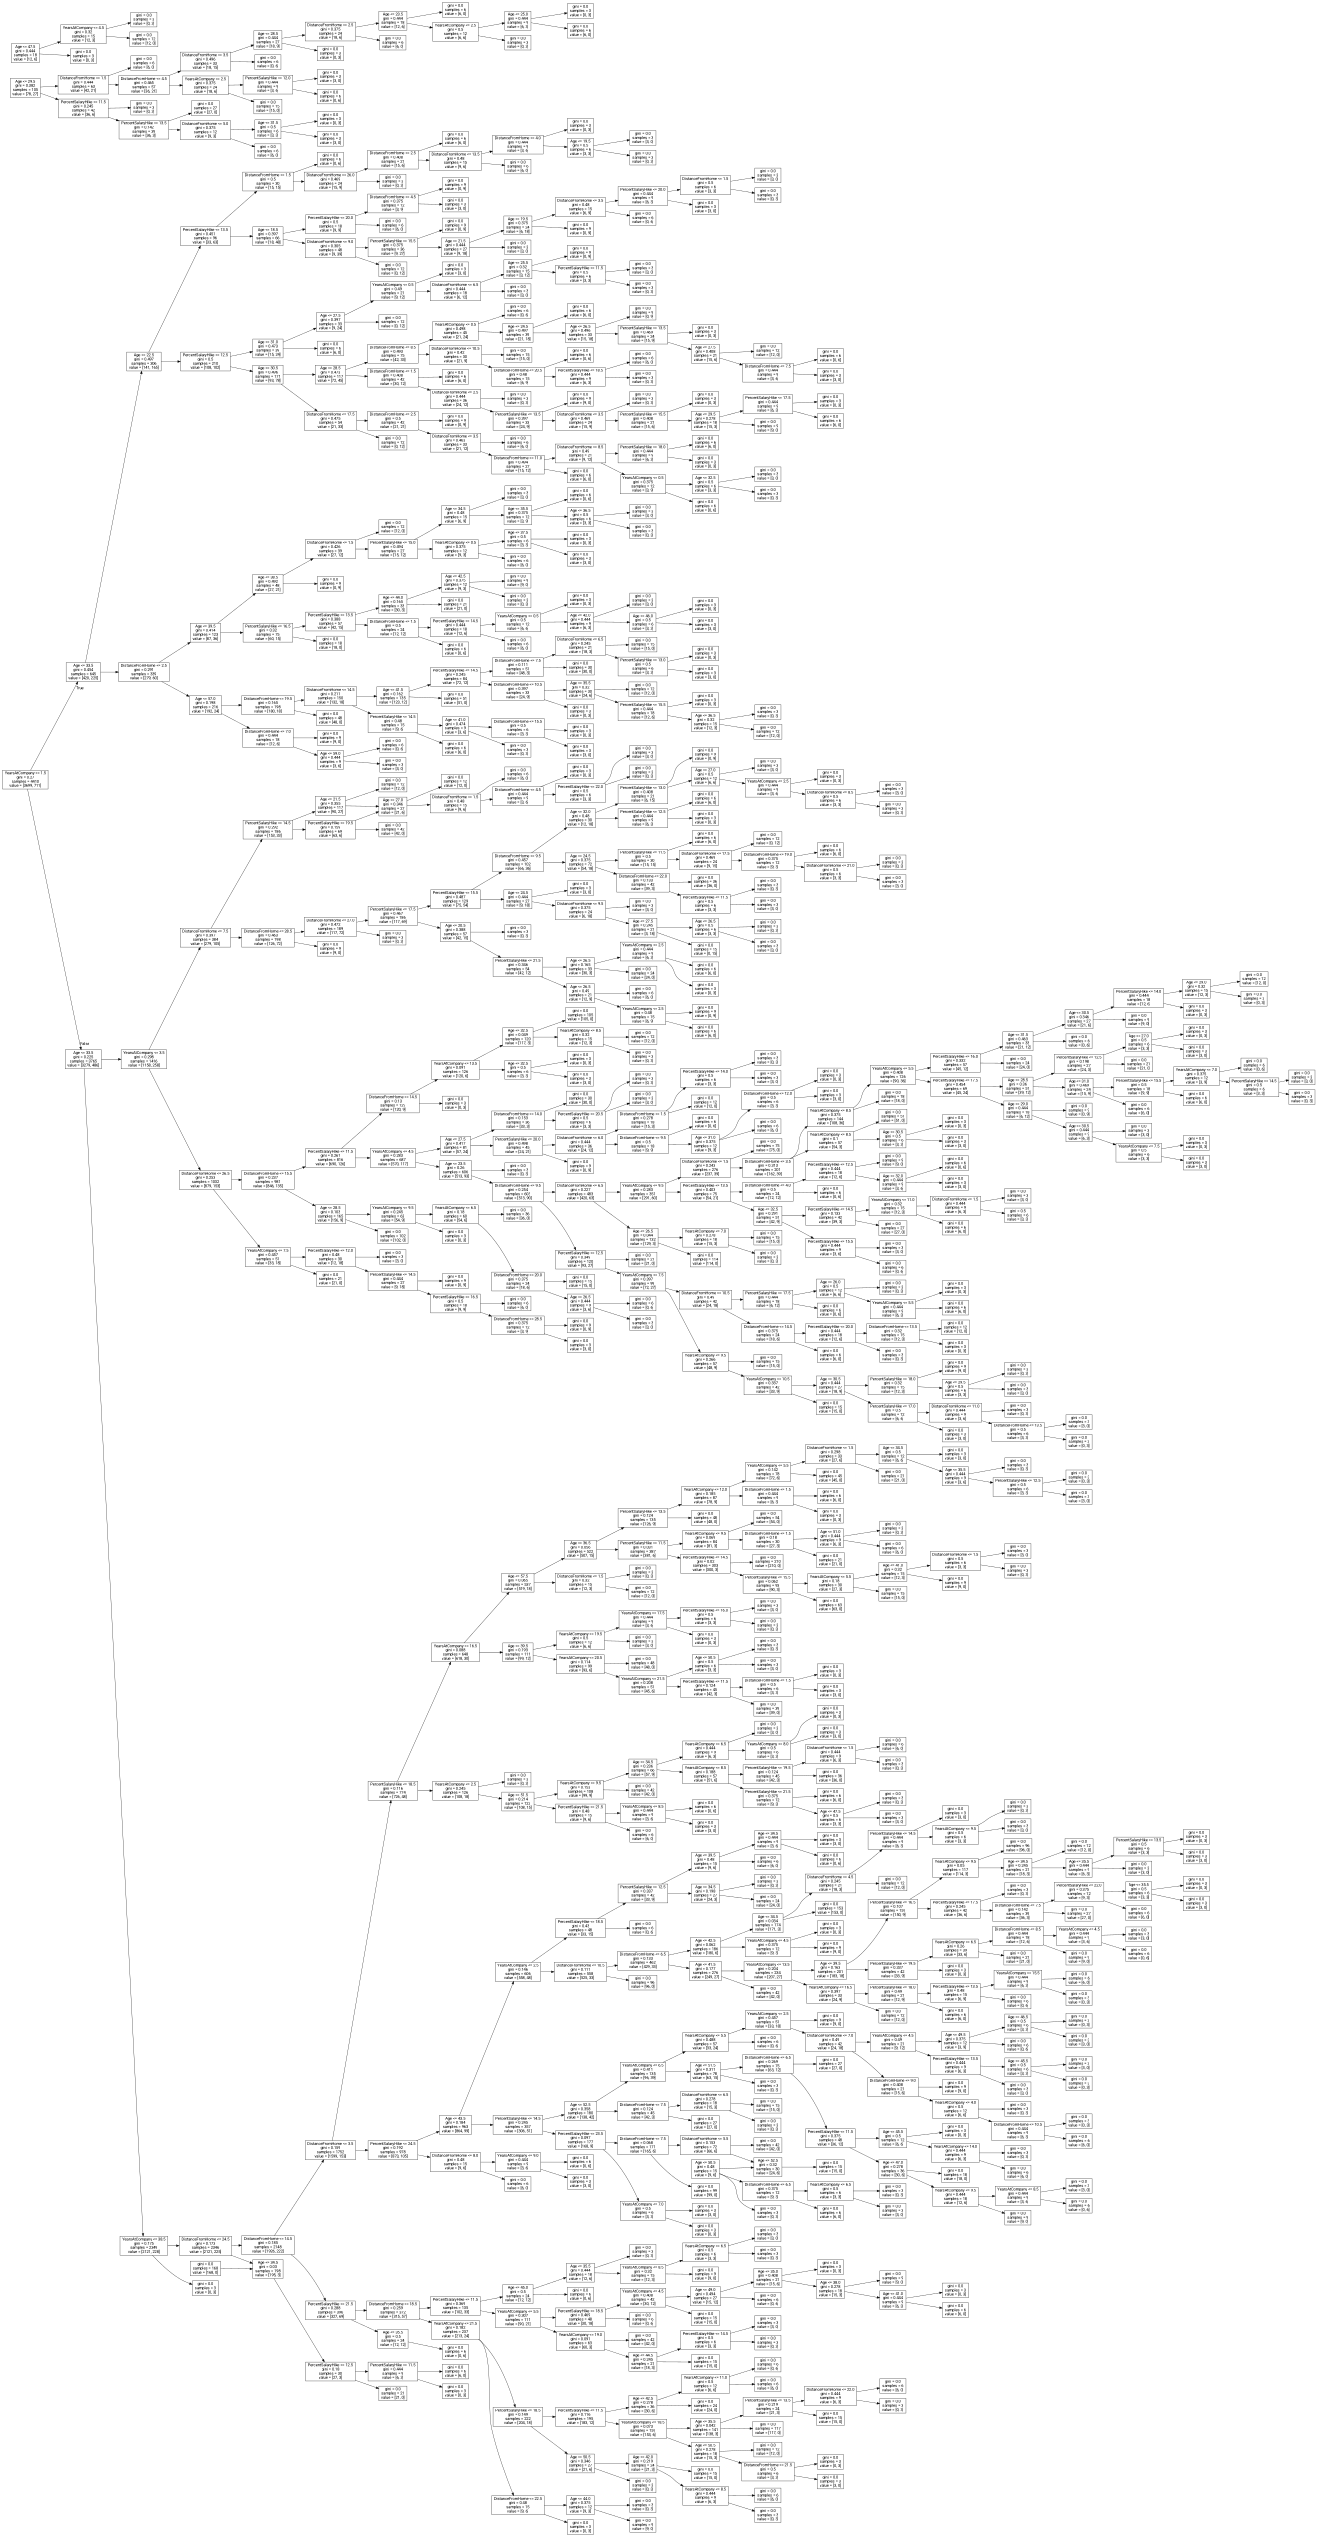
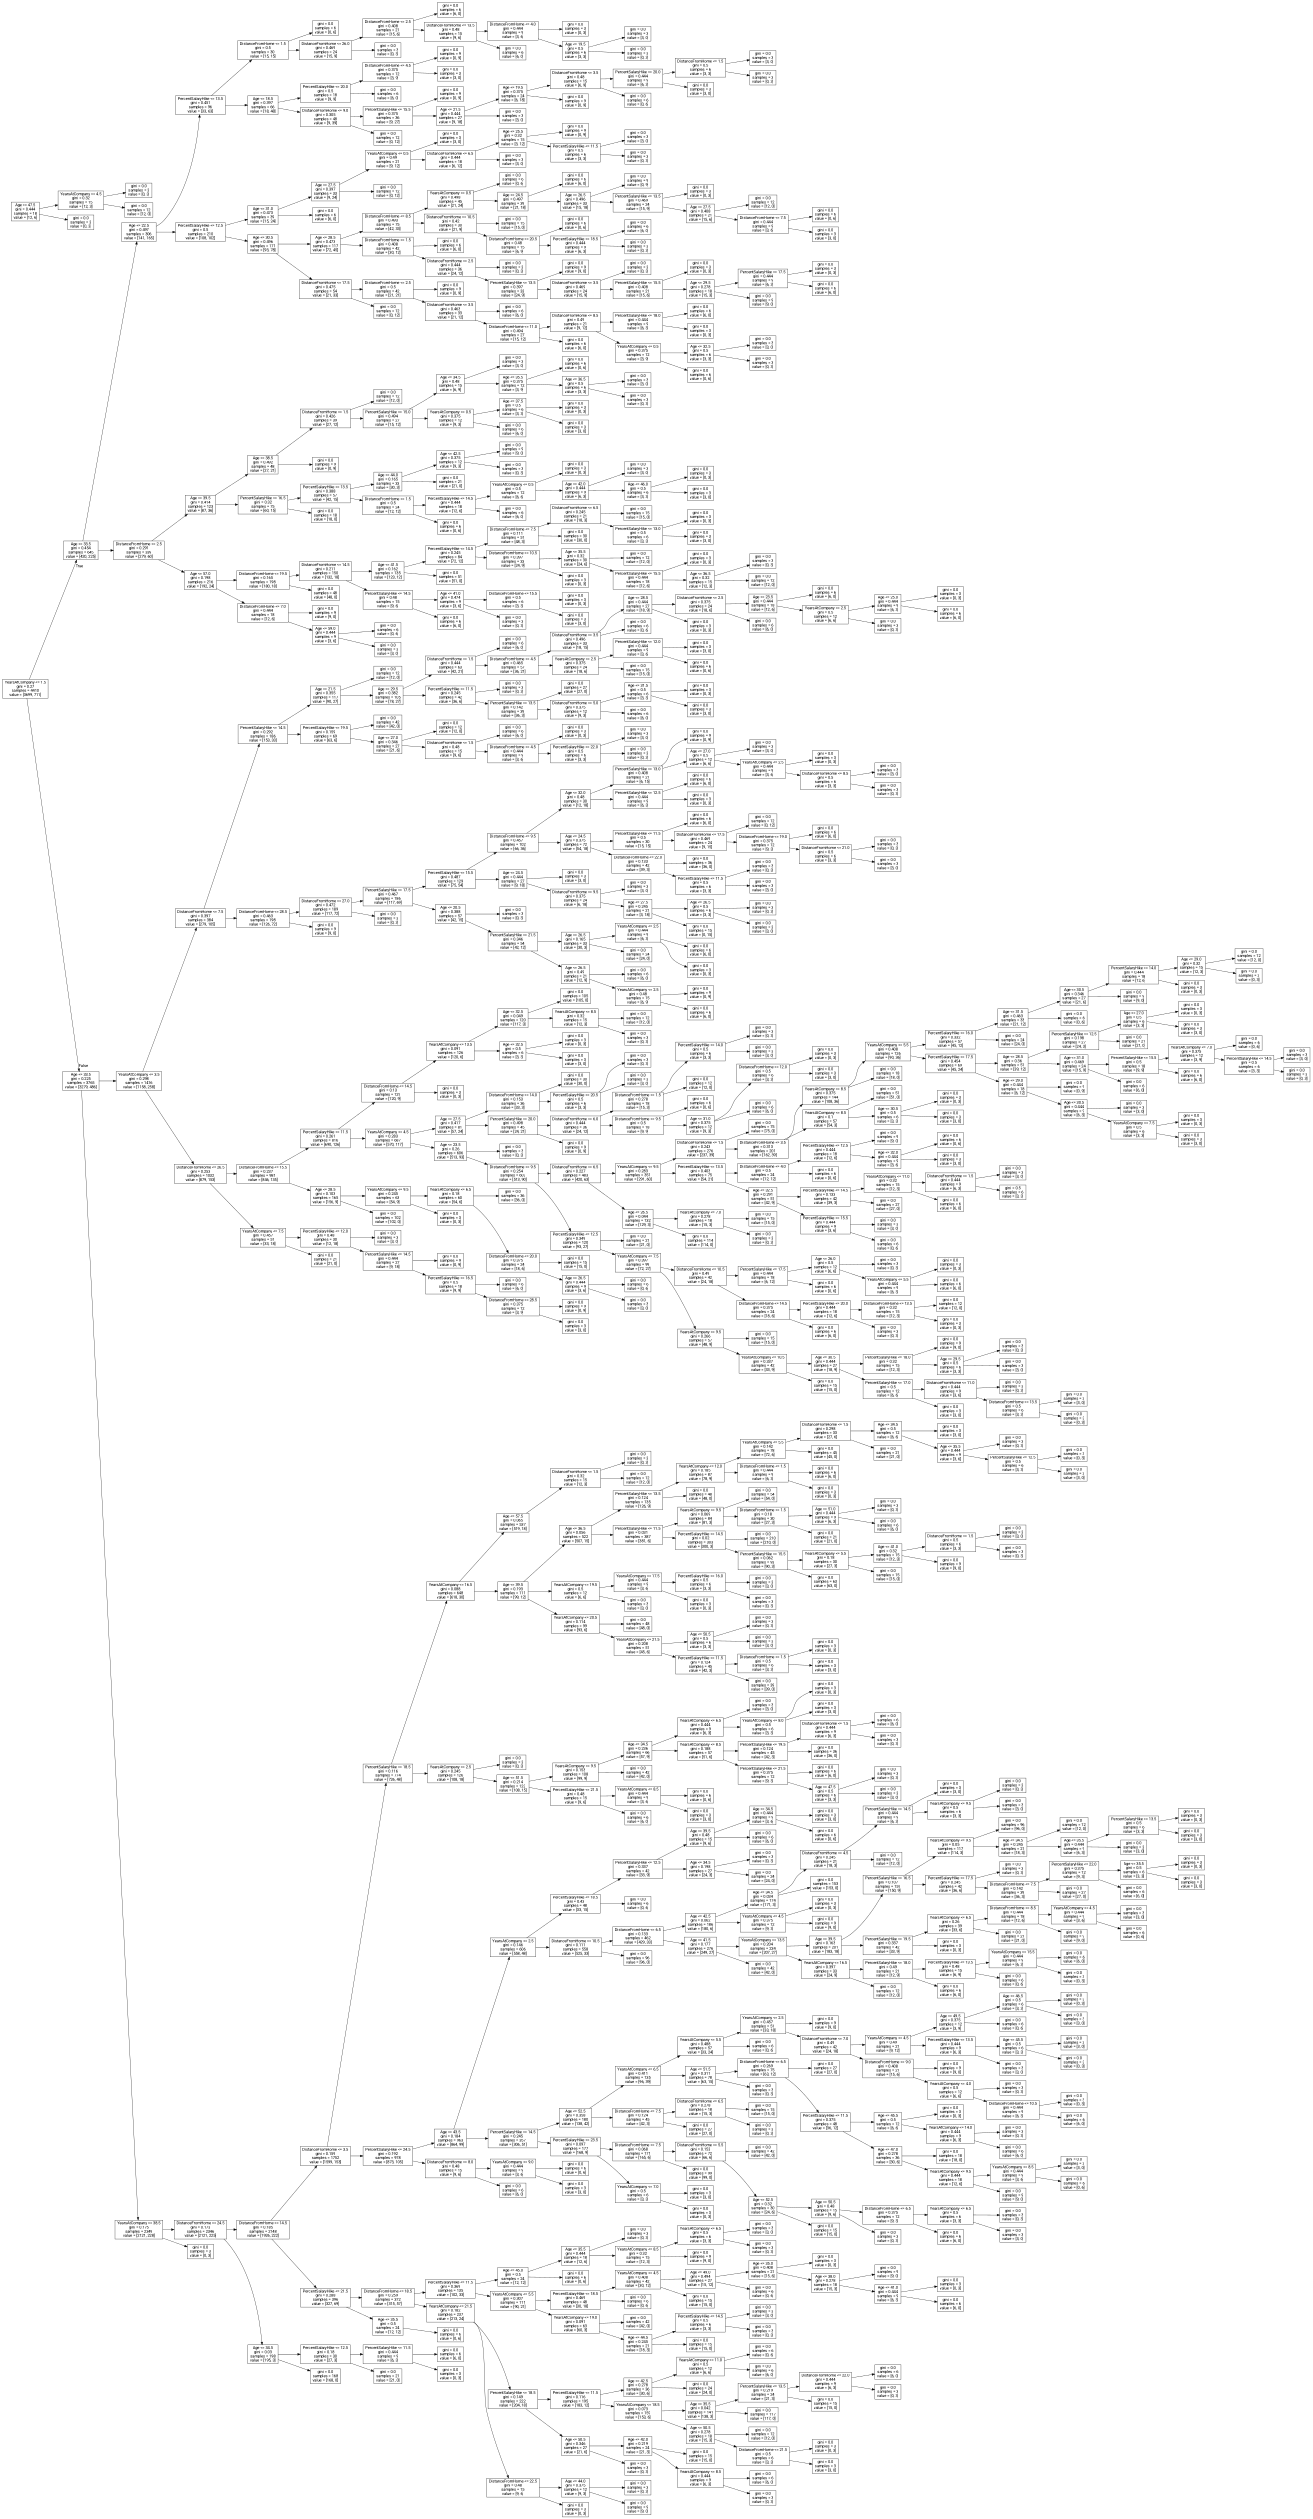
(361, 806) -> (355, 695)
(548, 1567) -> (543, 1564)
(735, 2168) -> (793, 2207)
(235, 2269) -> (293, 2365)
